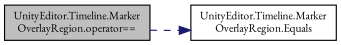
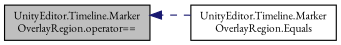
(165, 30) -> (176, 15)
